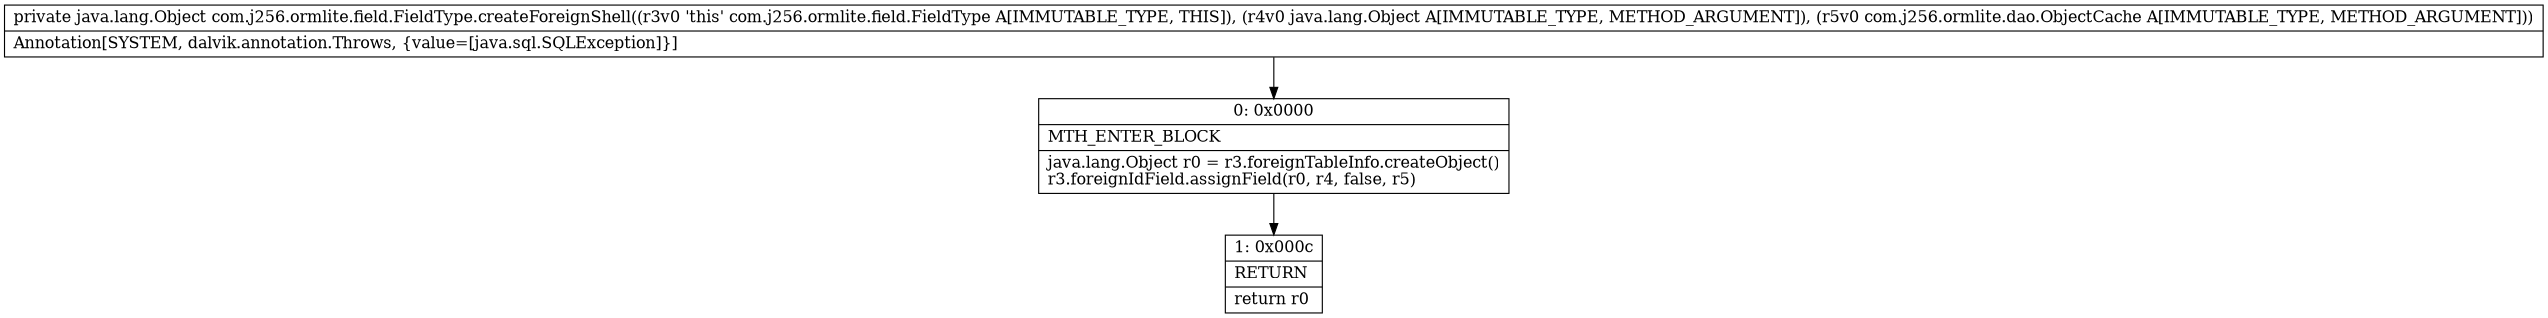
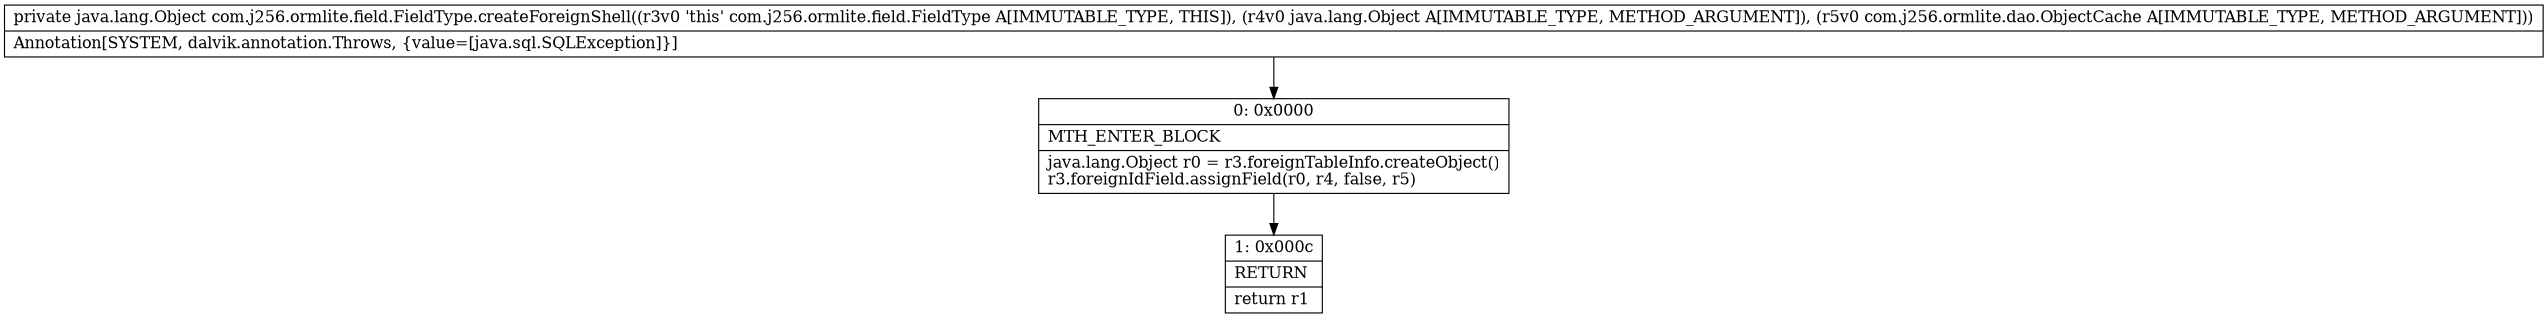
(1272, 299) -> (1272, 299)
